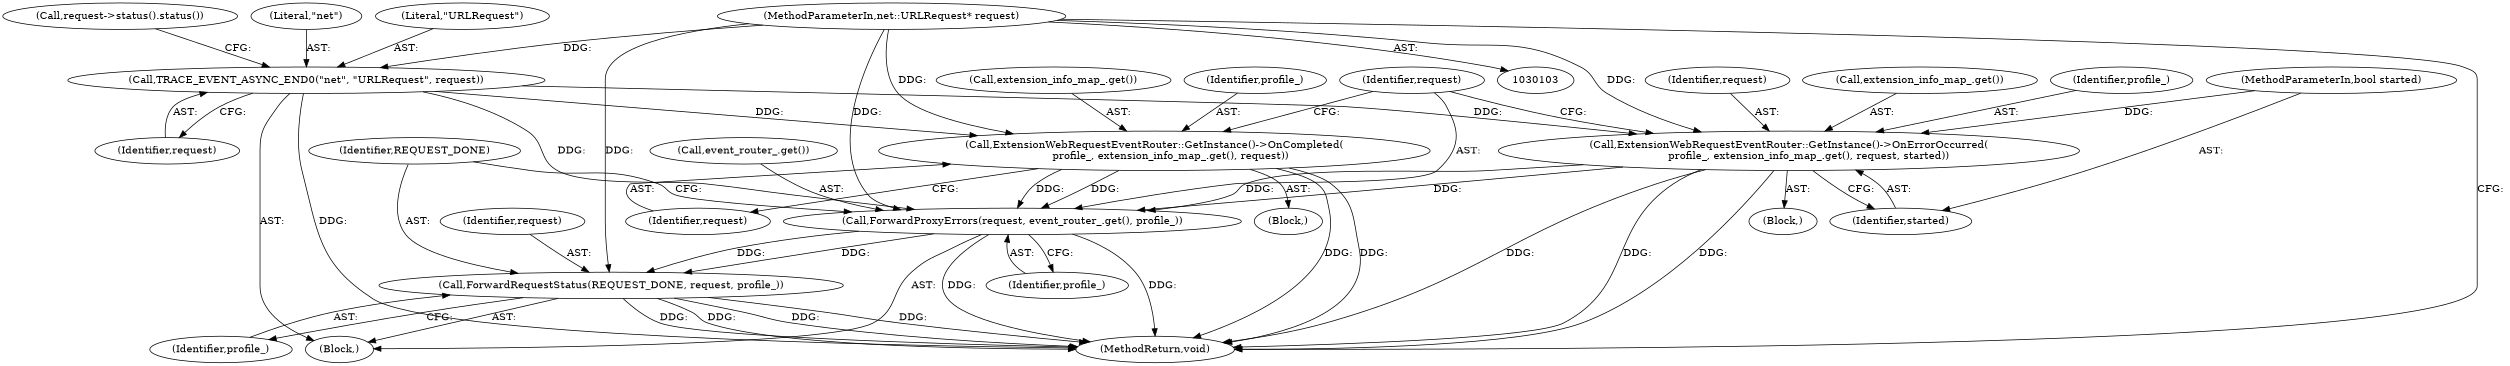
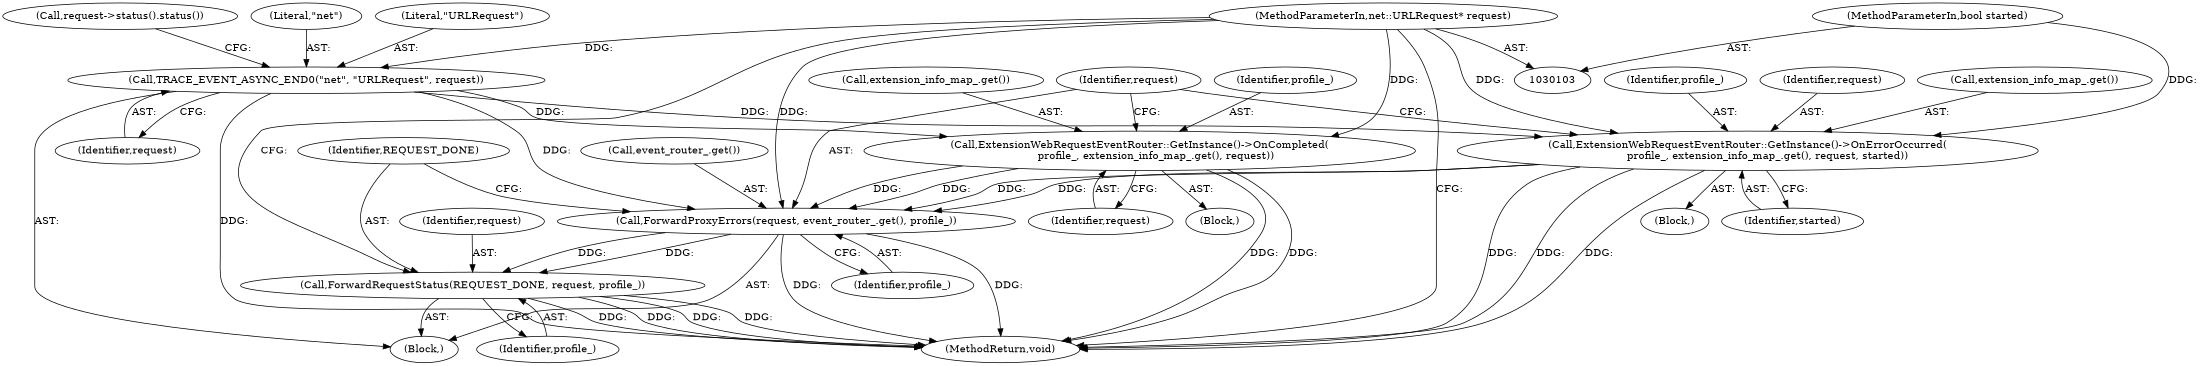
(621, 151) -> (276, 151)
(2127, 157) -> (1721, 45)
